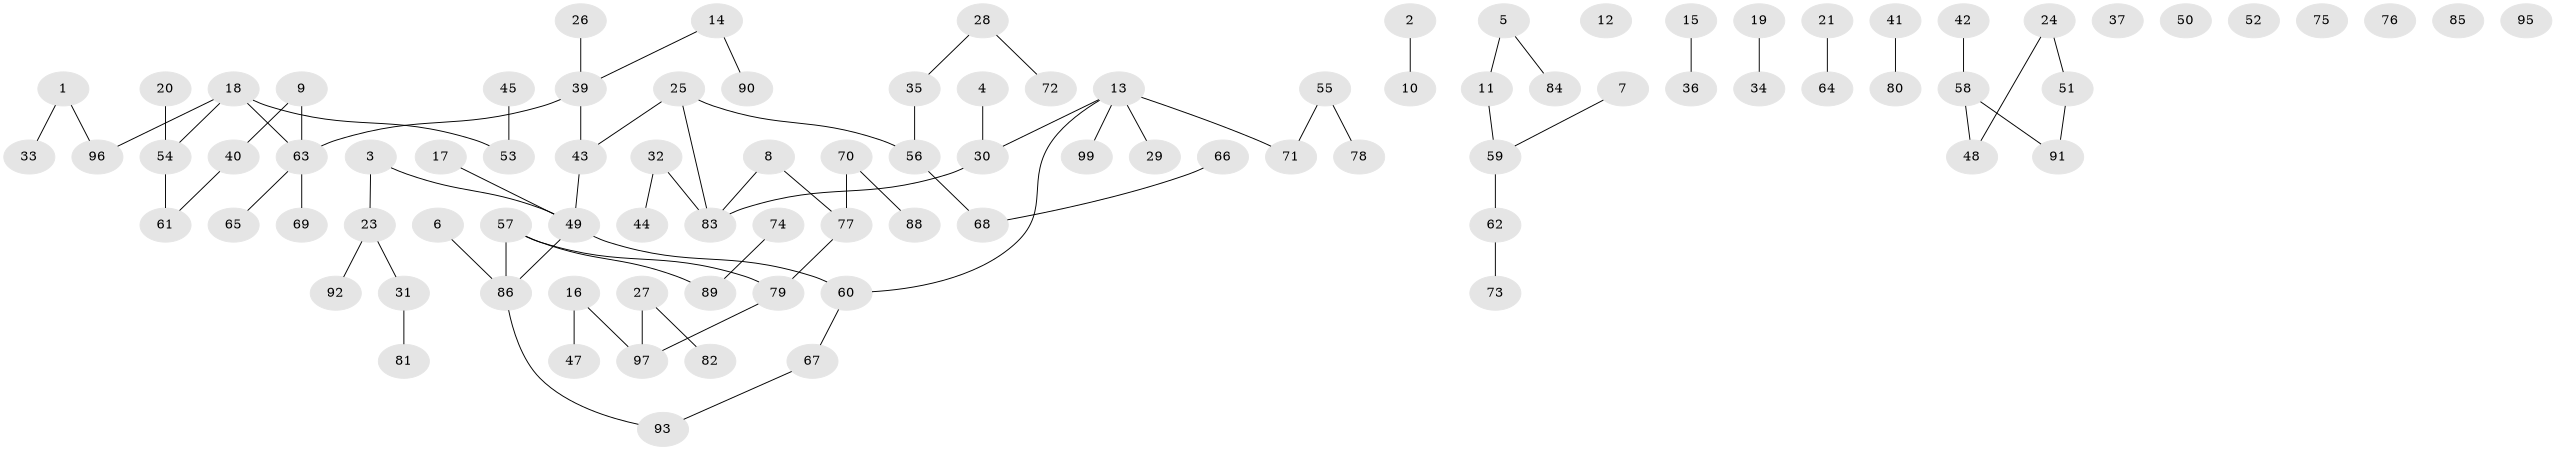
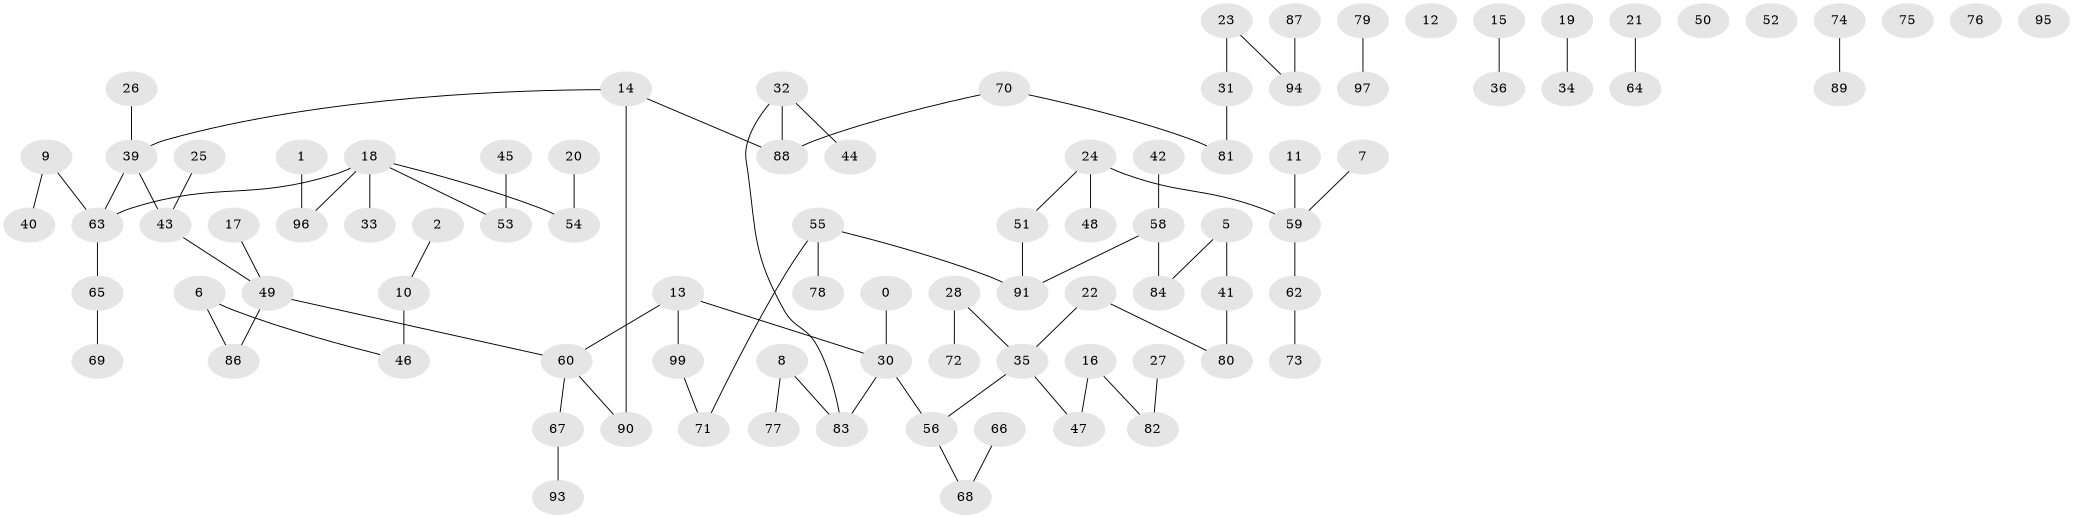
none -> (1295, 21)
(2118, 21) -> none
(2458, 21) -> none
(1495, 55) -> (1227, 259)
(983, 89) -> (886, 293)
(1207, 120) -> (691, 395)
(46, 123) -> (370, 191)
none -> (704, 123)
none -> (782, 123)
(797, 123) -> (909, 395)
(1968, 123) -> (1159, 259)
(371, 157) -> none
(695, 157) -> none
(1155, 157) -> none
(847, 185) -> (1119, 117)
(302, 191) -> (97, 327)
none -> (1193, 191)
(166, 225) -> none
(506, 225) -> none
none -> (923, 254)
(813, 259) -> none
(336, 293) -> (1295, 89)
none -> (1091, 293)
(608, 327) -> (1122, 395)
(642, 327) -> none
none -> (404, 361)
(553, 389) -> none
none -> (596, 395)
none -> (1051, 395)
